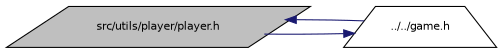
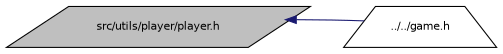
(304, 34) -> none
